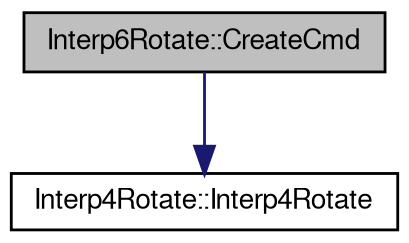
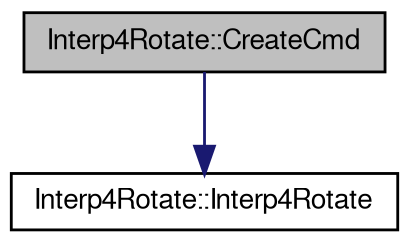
(205, 42) -> (205, 42)
